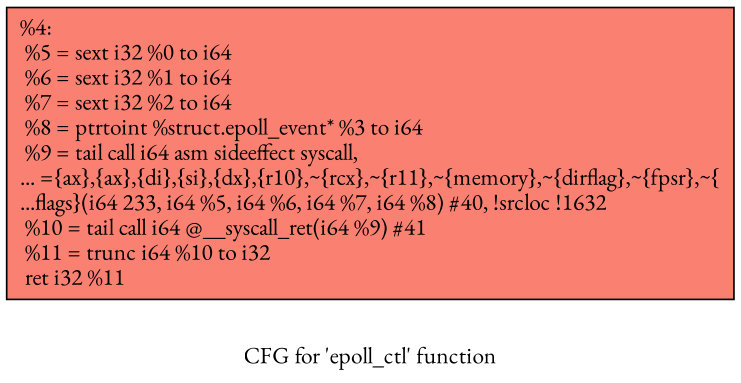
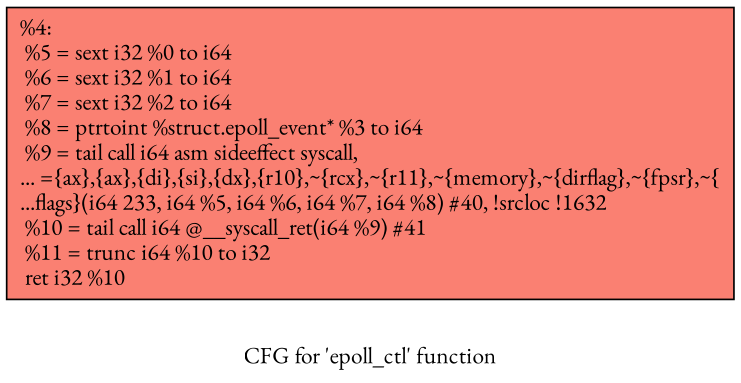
(73, 278) -> (73, 278)
